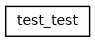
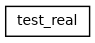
(48, 21) -> (48, 21)
